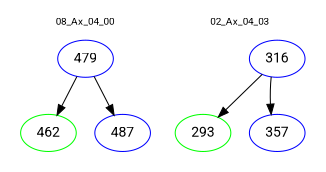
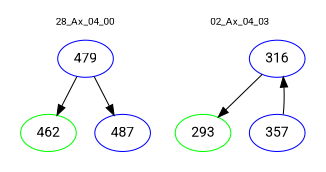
(86, 22) -> (86, 22)
(270, 90) -> (284, 101)
